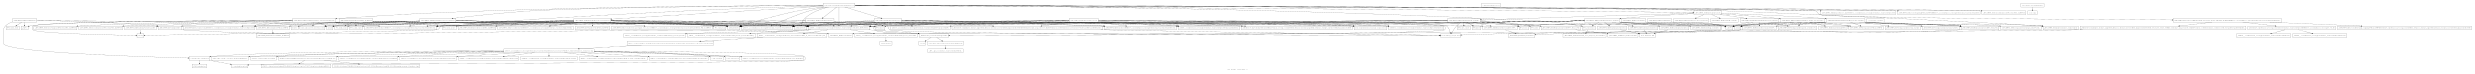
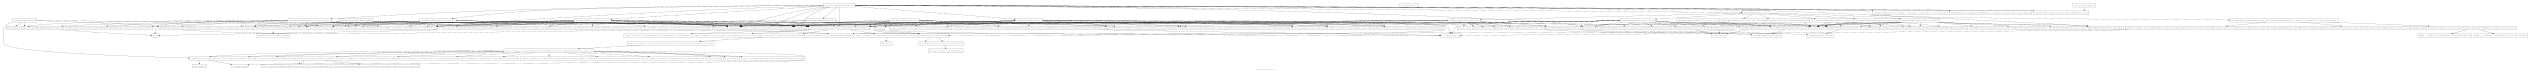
(1587, 31) -> (1631, 23)
